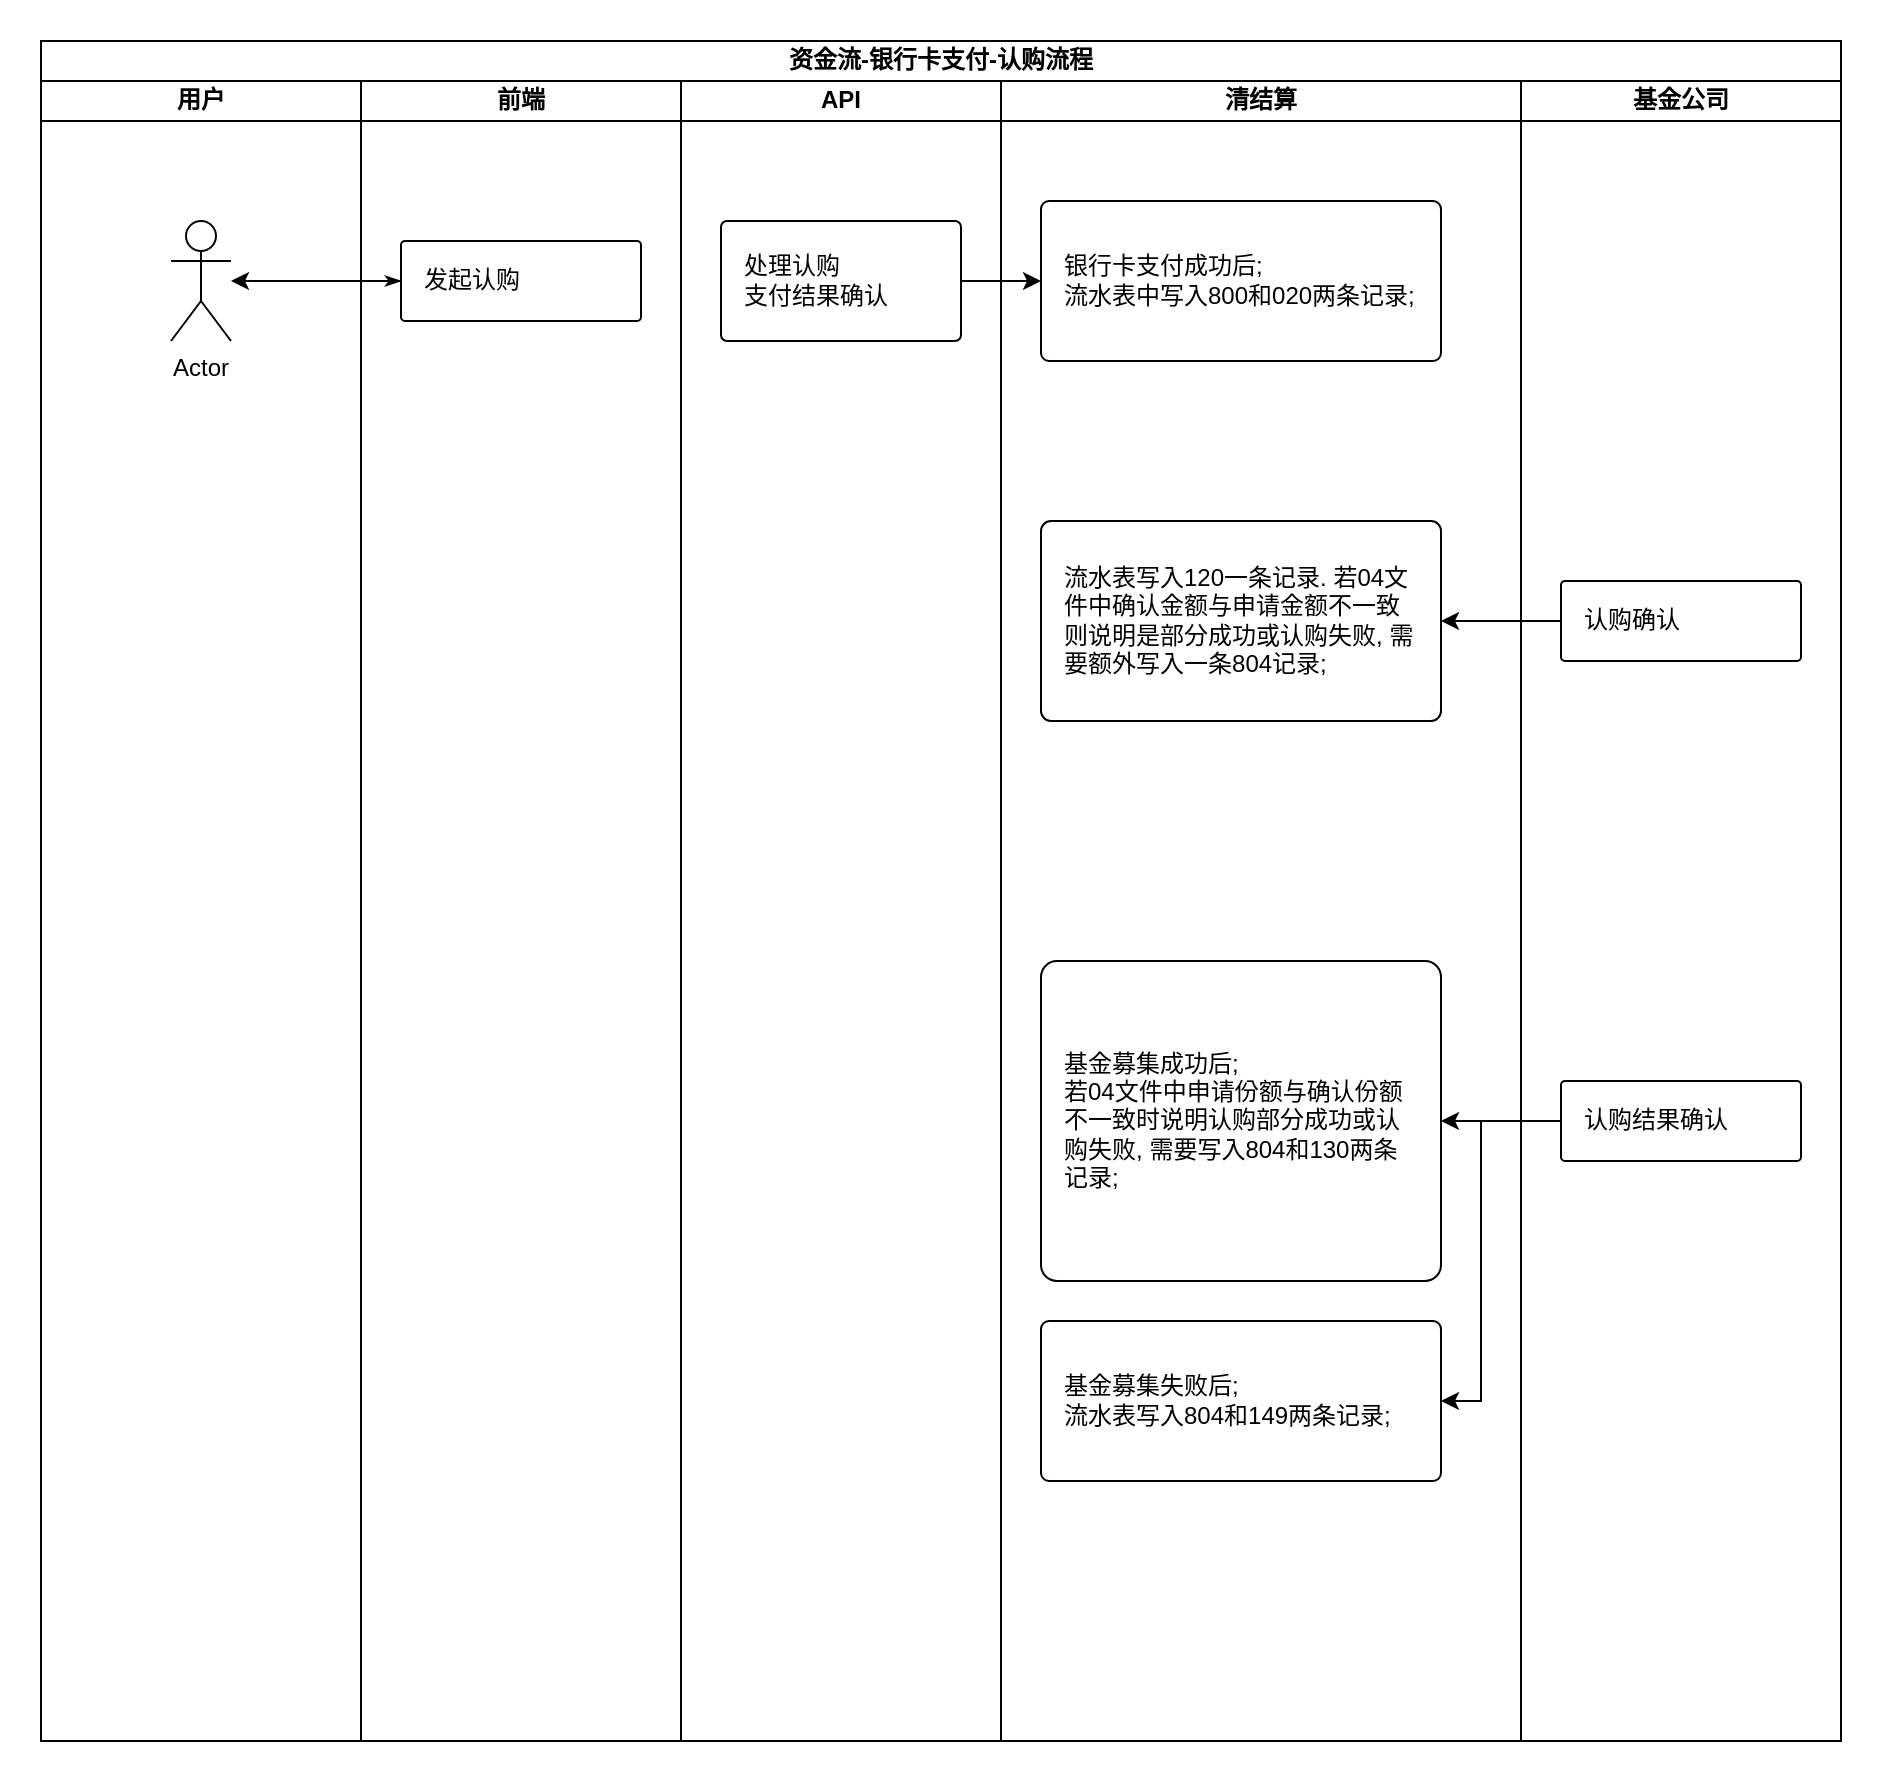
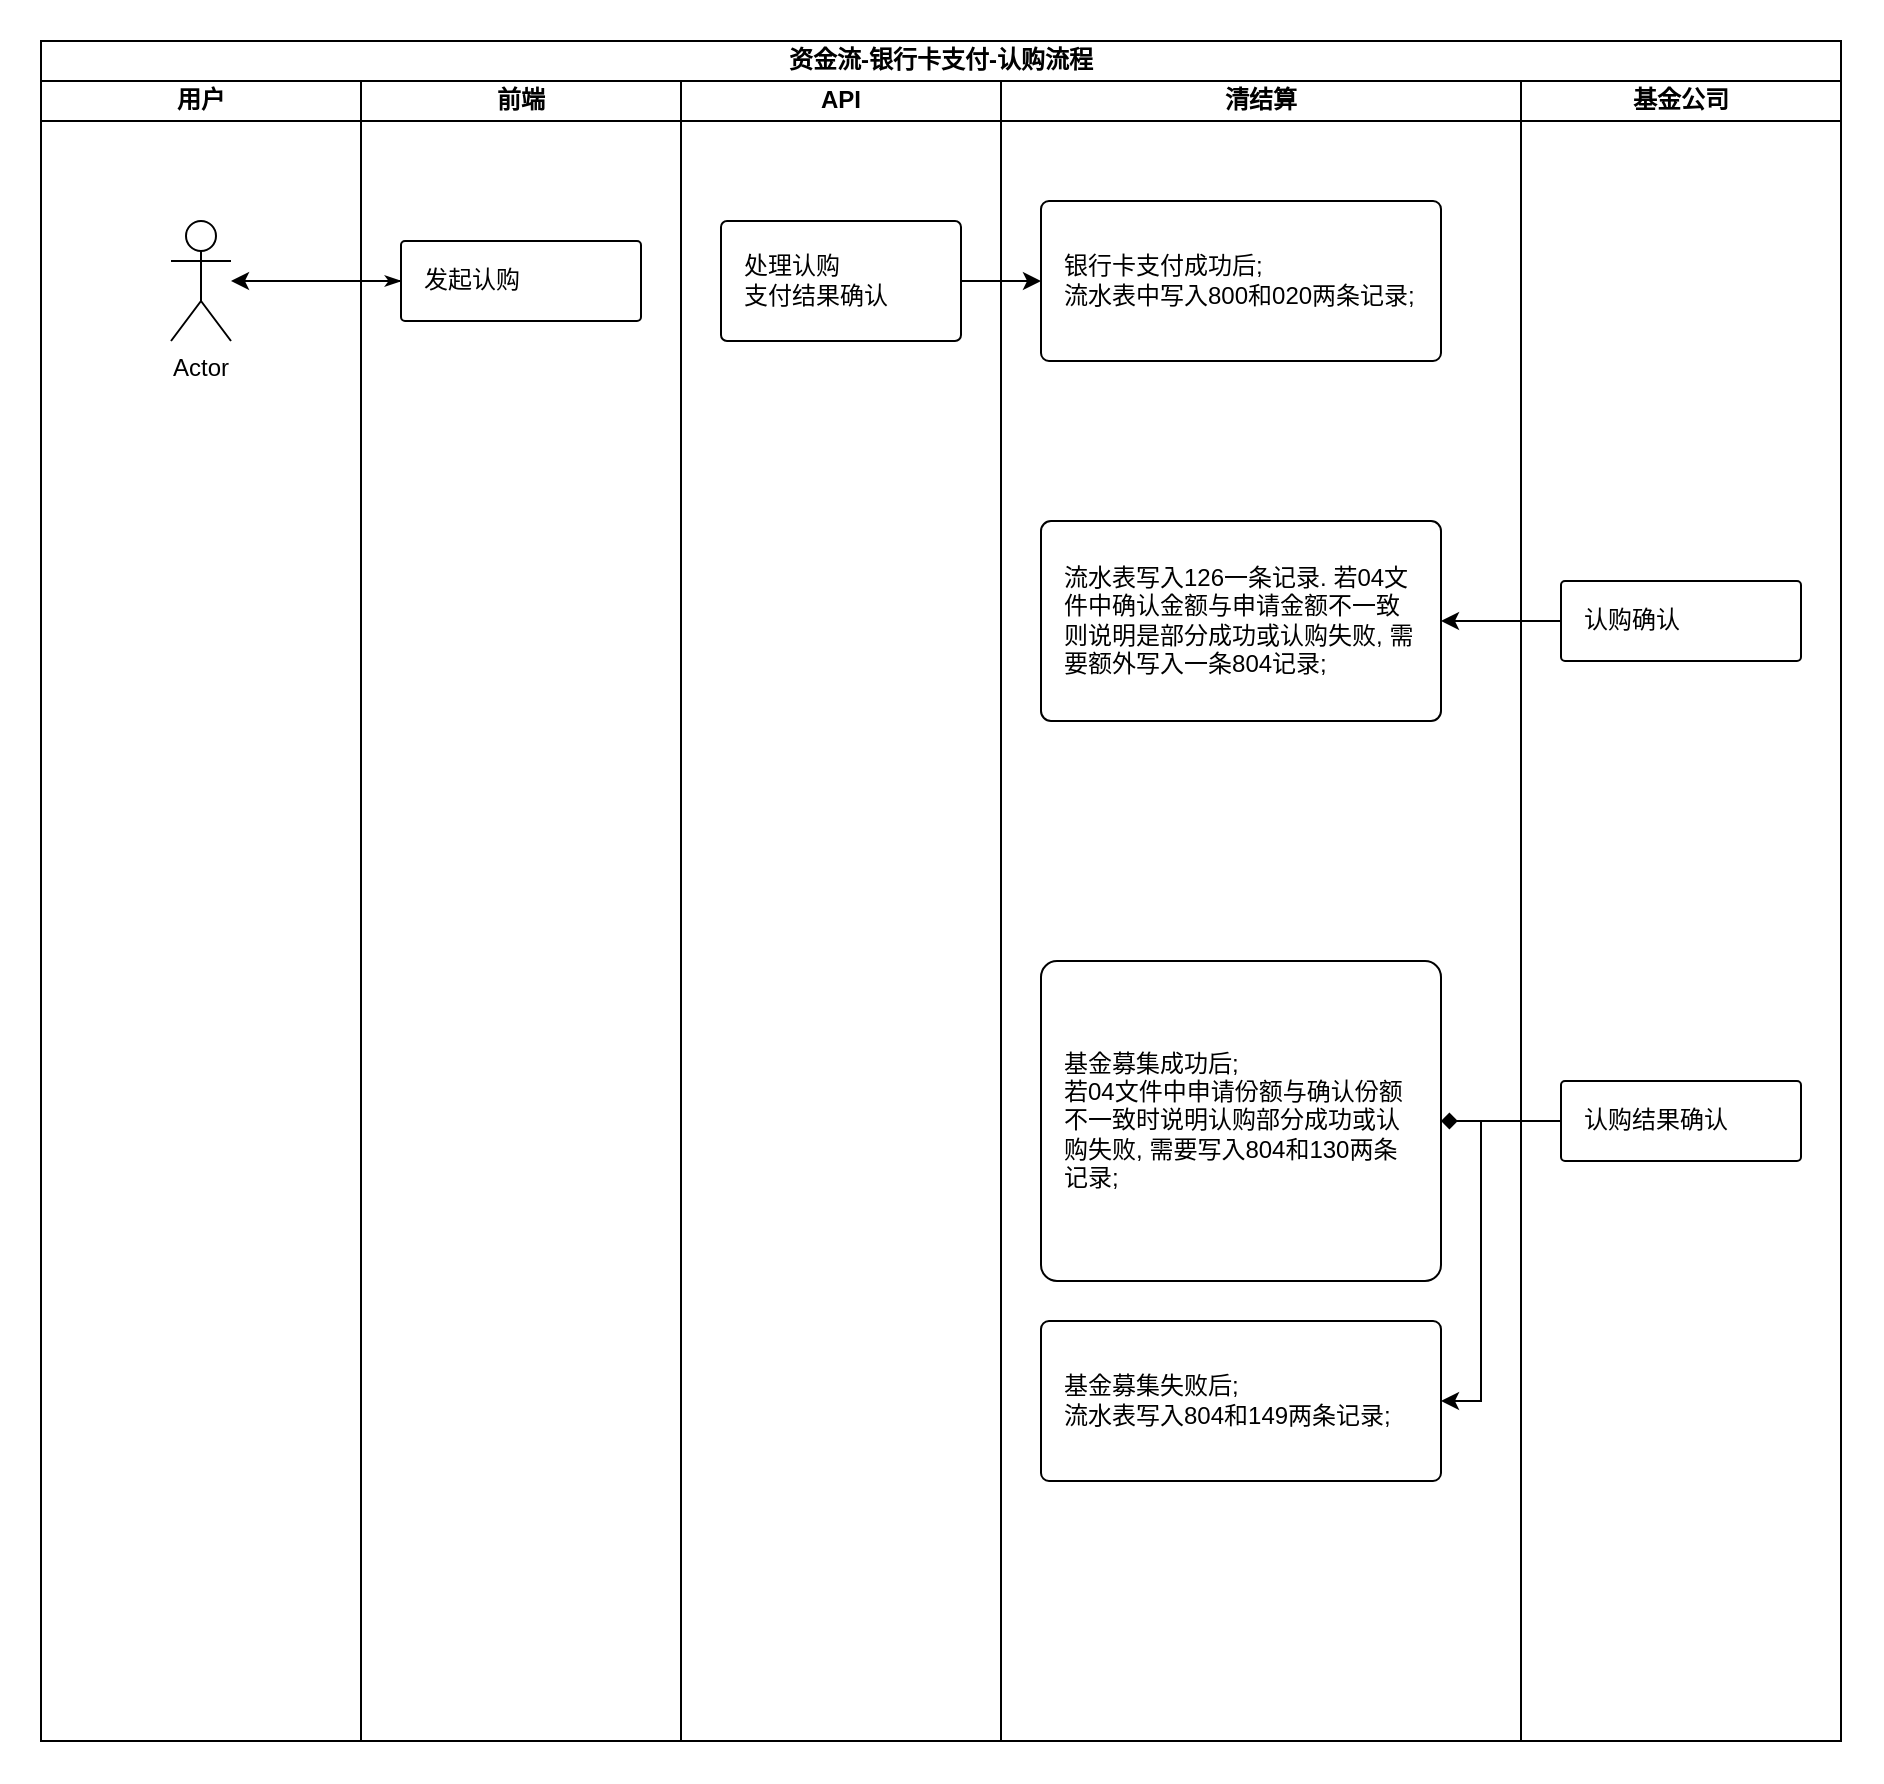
(1243, 621) -> (1243, 621)
(1456, 1121) -> (1457, 1121)
